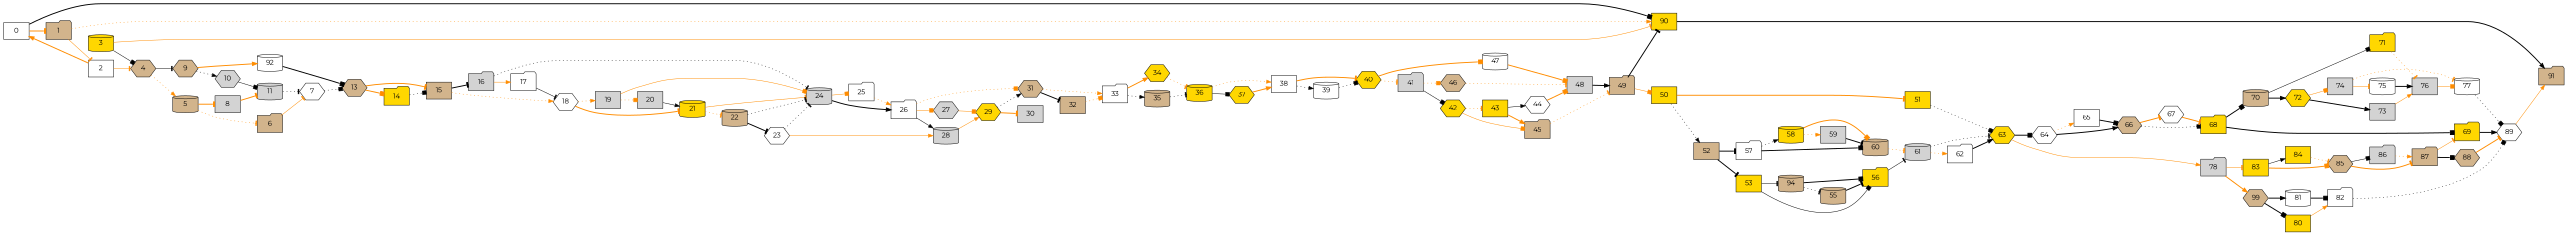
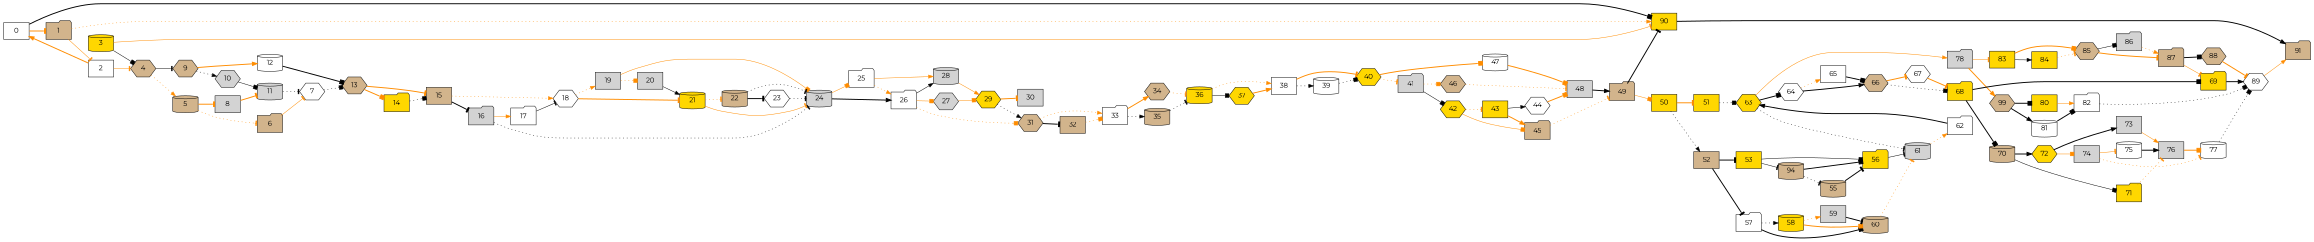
(270, 63) -> (270, 63)
(1157, 73) -> (1157, 92)
(2444, 86) -> (2190, 150)
(859, 136) -> (901, 78)
(1959, 140) -> (1828, 134)
